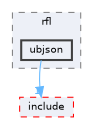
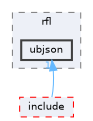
(40, 75) -> (53, 84)
